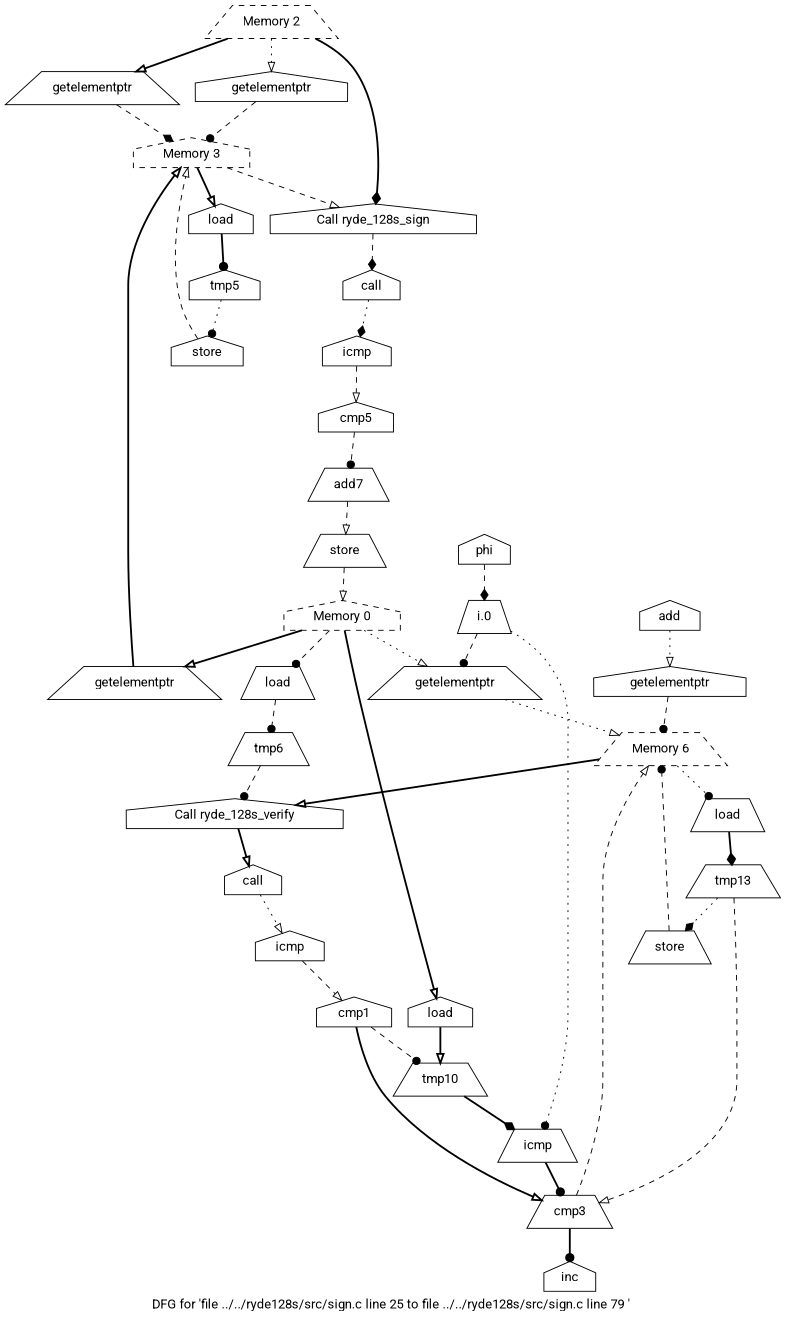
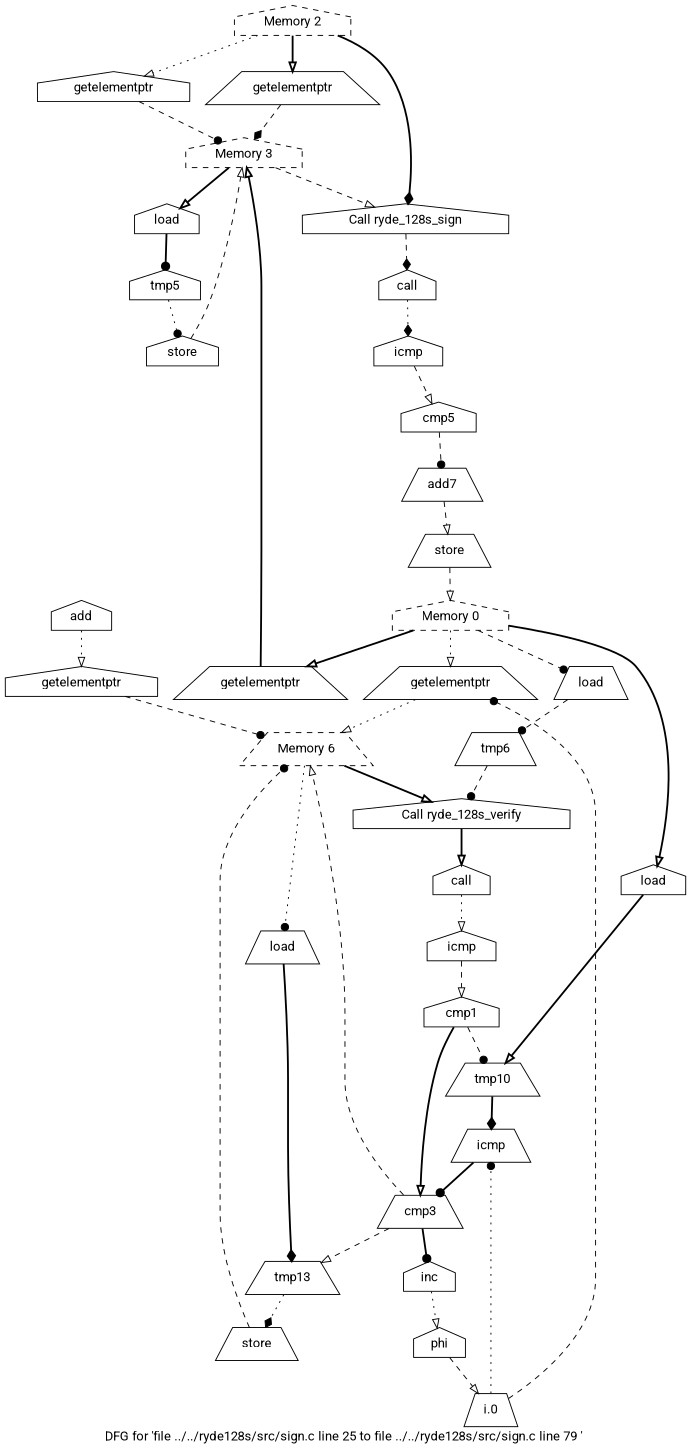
(271, 22) -> (293, 22)
(484, 577) -> (461, 1372)
(737, 1082) -> (359, 1243)
none -> (434, 1305)
